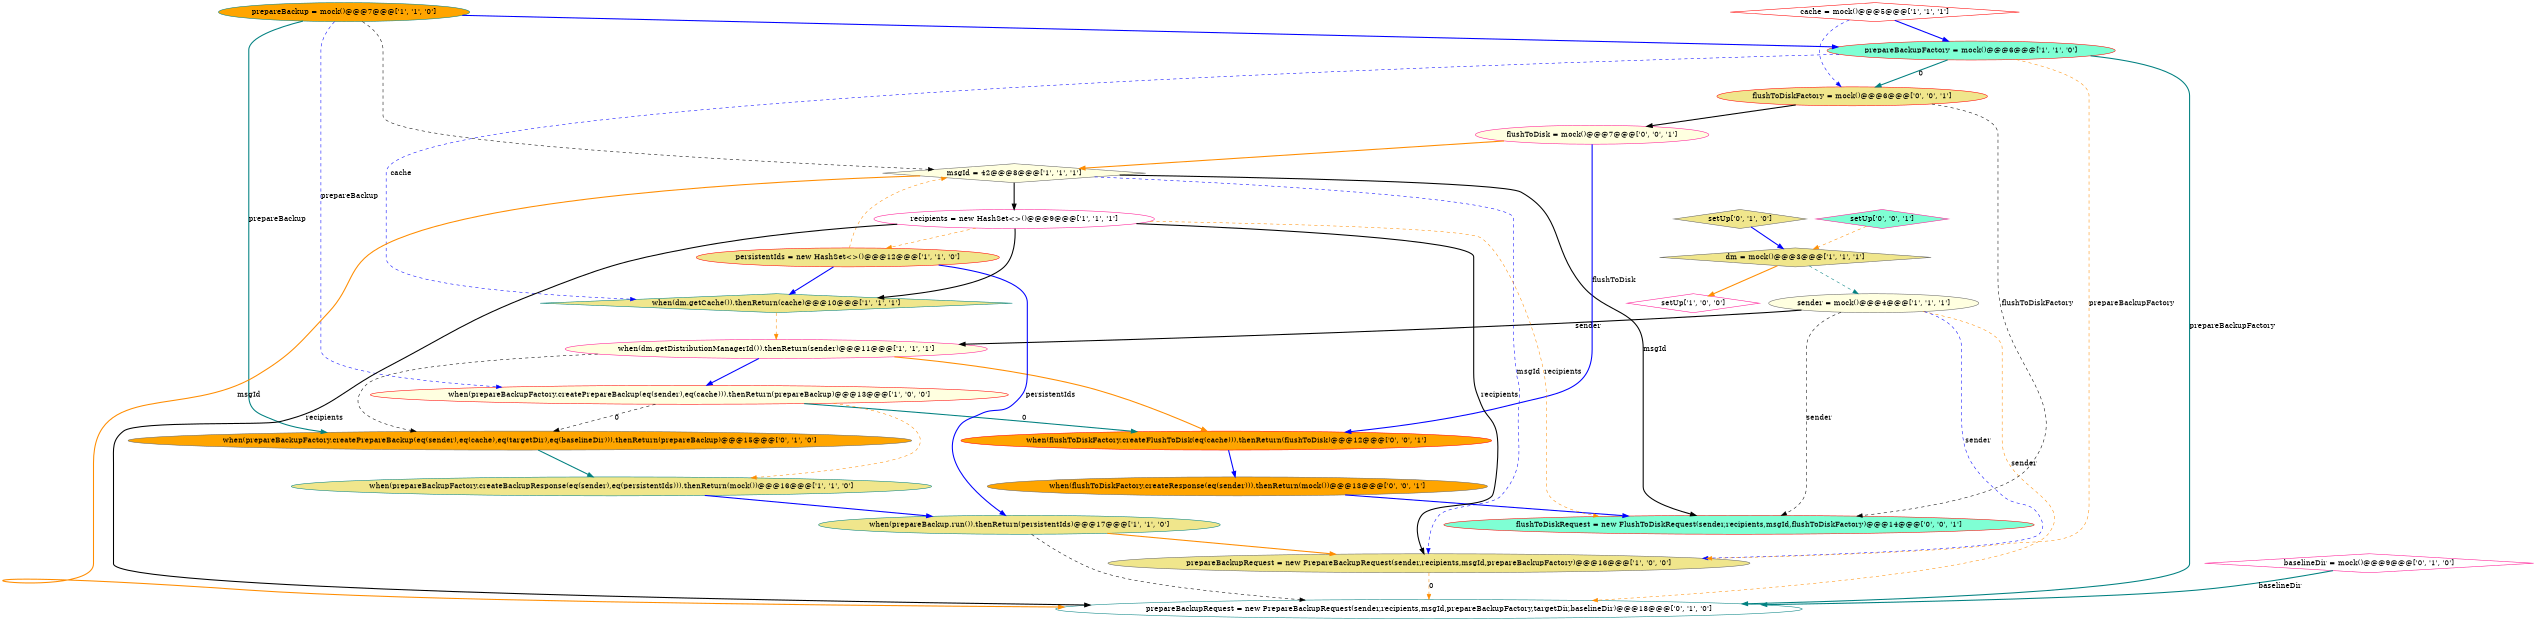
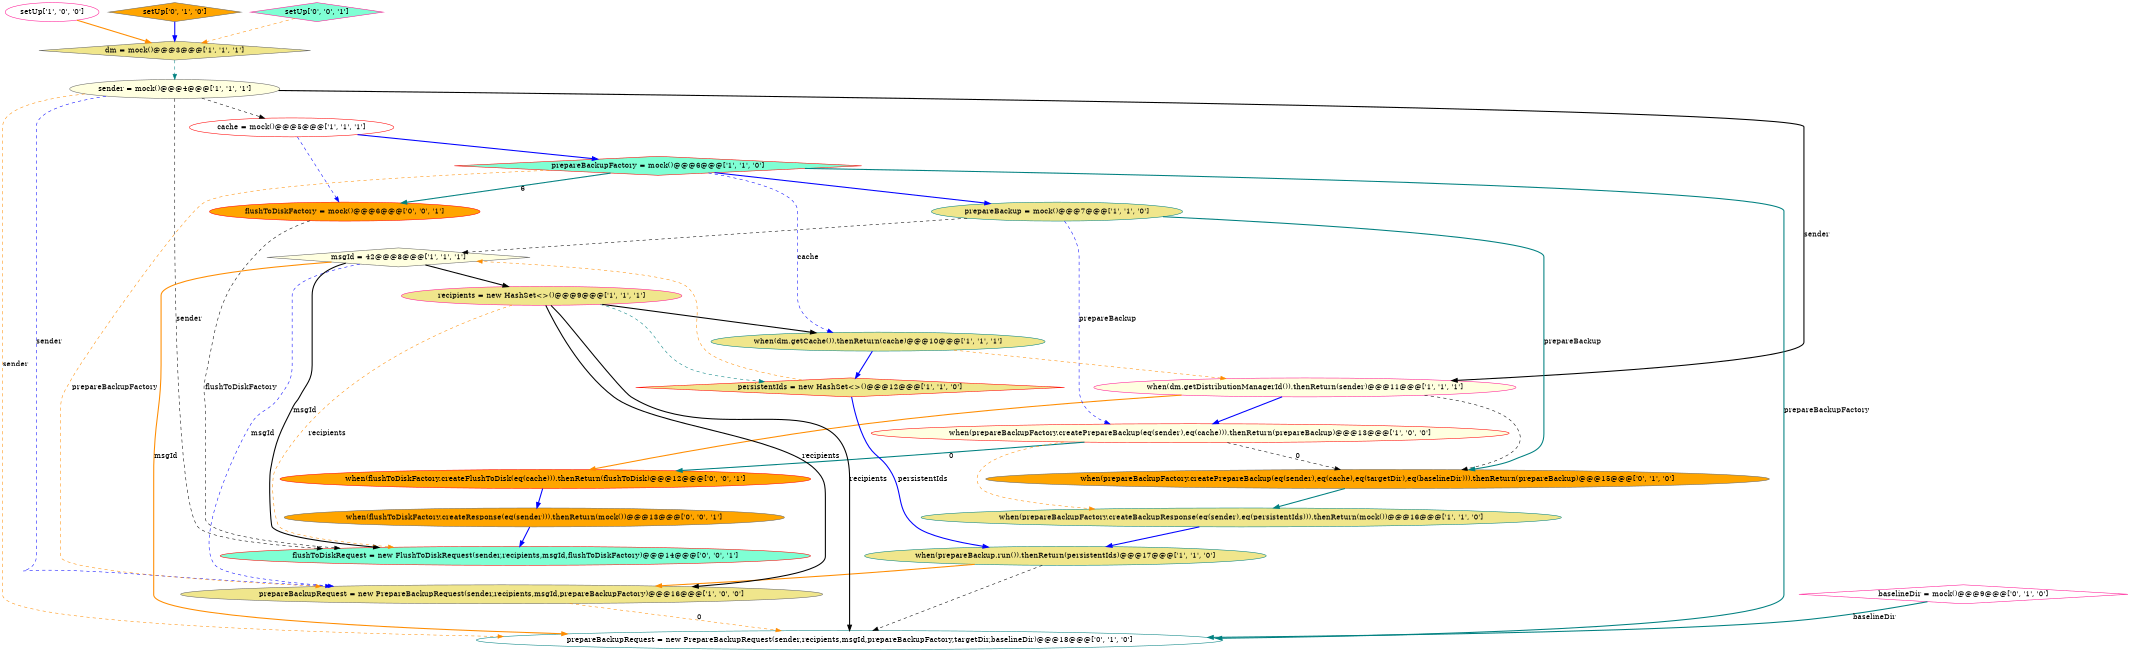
(344, 12) -> (1057, 212)
(1875, 12) -> (292, 127)
(1147, 31) -> (850, 188)
(1971, 51) -> (658, 166)
(1921, 73) -> (523, 189)
(1852, 96) -> (345, 212)
none -> (231, 107)
(1592, 135) -> none
(1014, 219) -> (542, 296)
(1740, 219) -> (175, 12)
(934, 238) -> (672, 358)
(848, 257) -> (850, 387)
(814, 279) -> (865, 362)
(1746, 280) -> (111, 31)
(776, 303) -> (878, 342)
(1693, 303) -> (52, 12)
